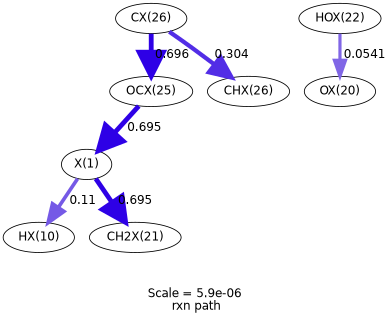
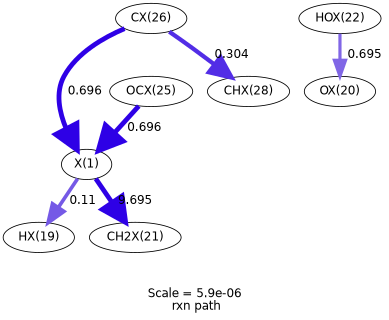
(151, 43) -> (71, 66)
(363, 55) -> (363, 55)
(249, 91) -> (249, 91)
(143, 128) -> (143, 128)
(134, 201) -> (134, 201)
(39, 237) -> (39, 237)
